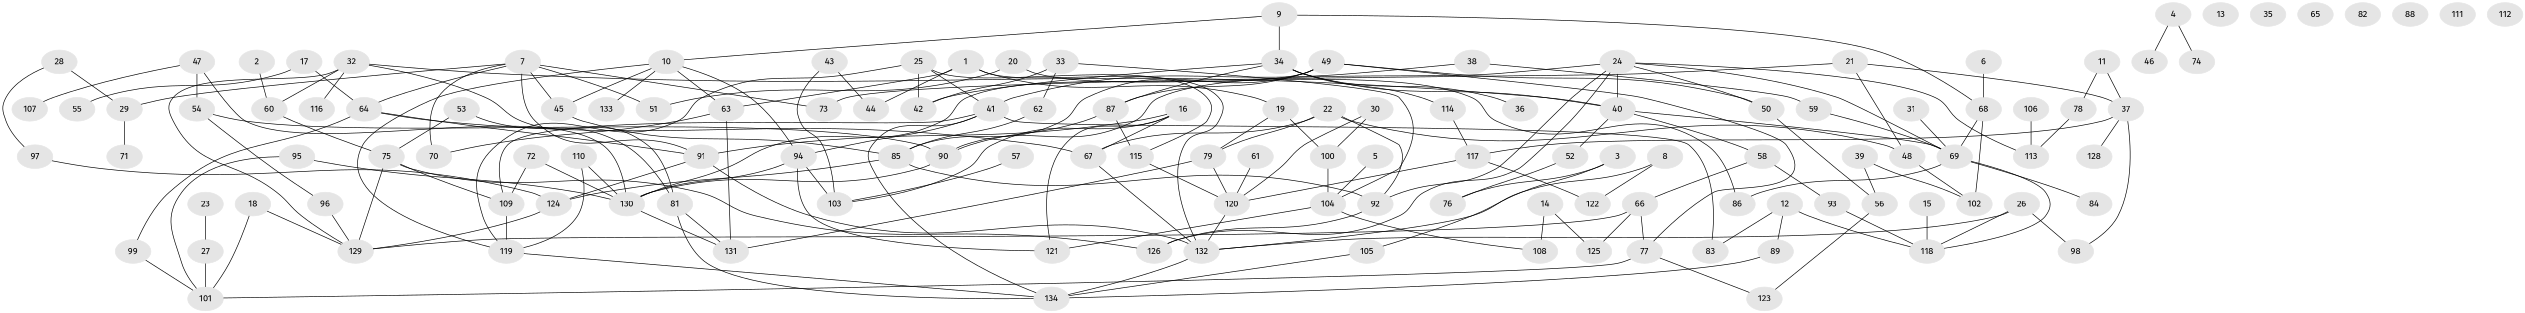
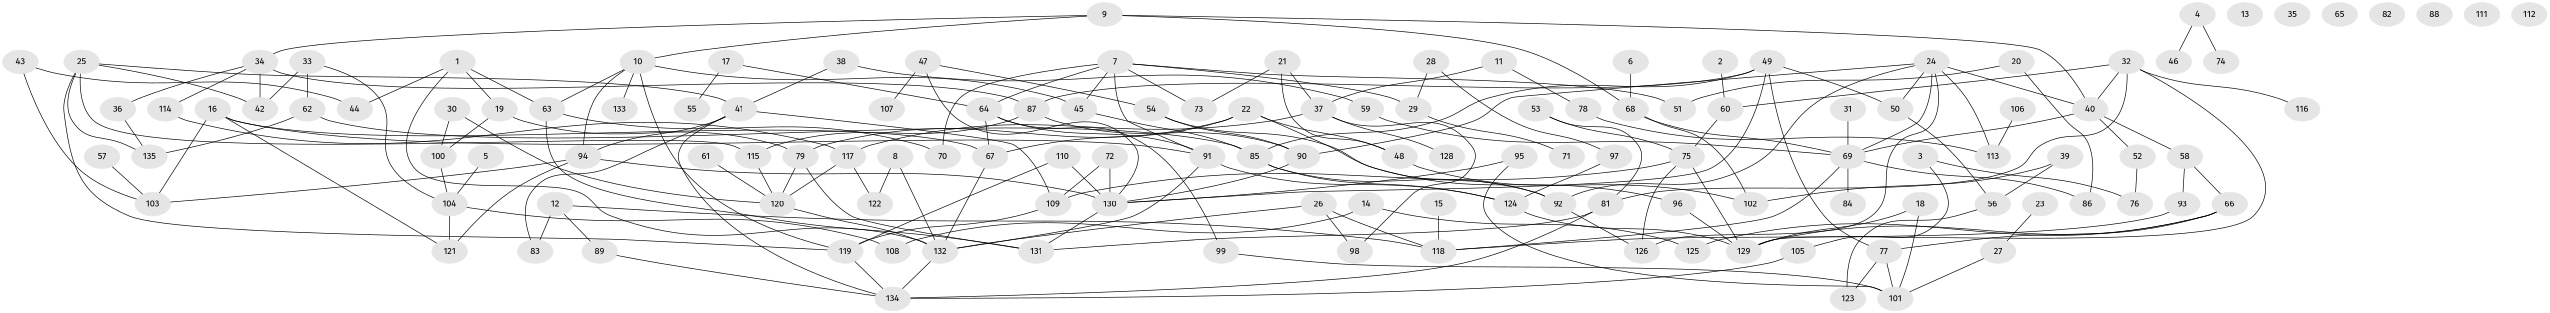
(1446, 92) -> (1615, 26)
none -> (149, 157)
